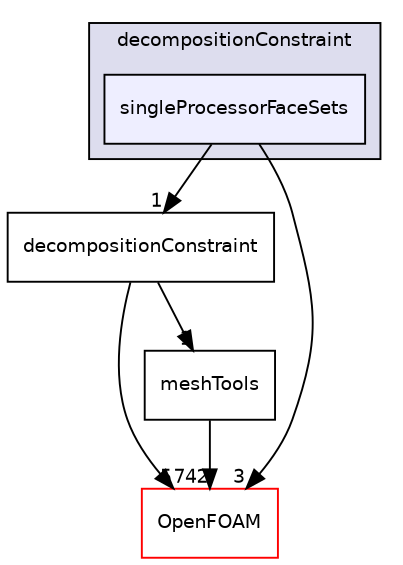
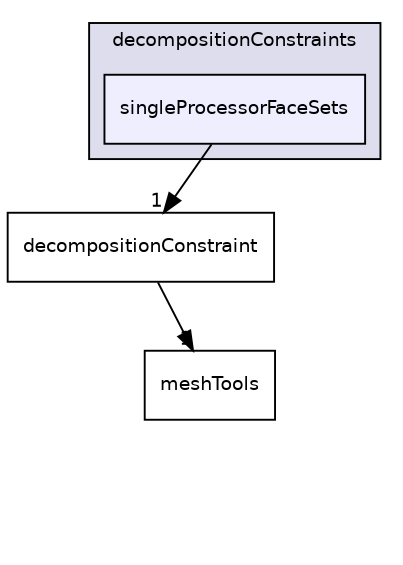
(235, 41) -> (235, 41)
(210, 523) -> none
